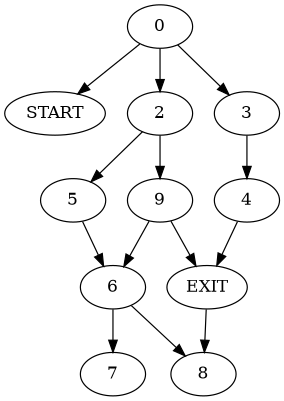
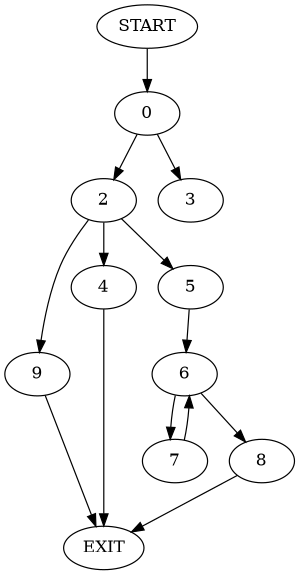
(114, 65) -> (147, 64)
(247, 151) -> (104, 238)
(139, 239) -> (187, 424)
(206, 325) -> (190, 501)
